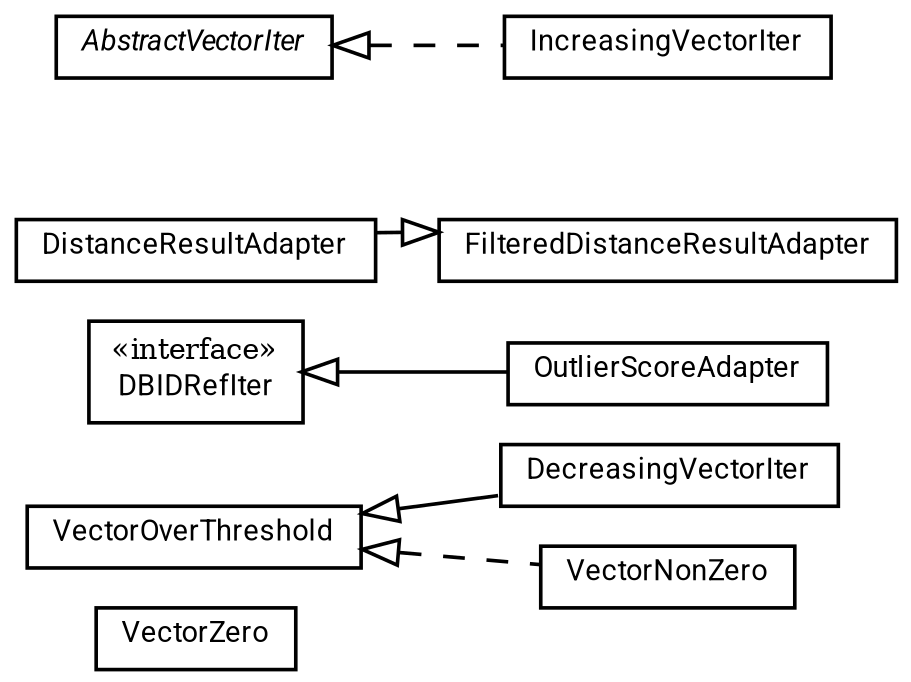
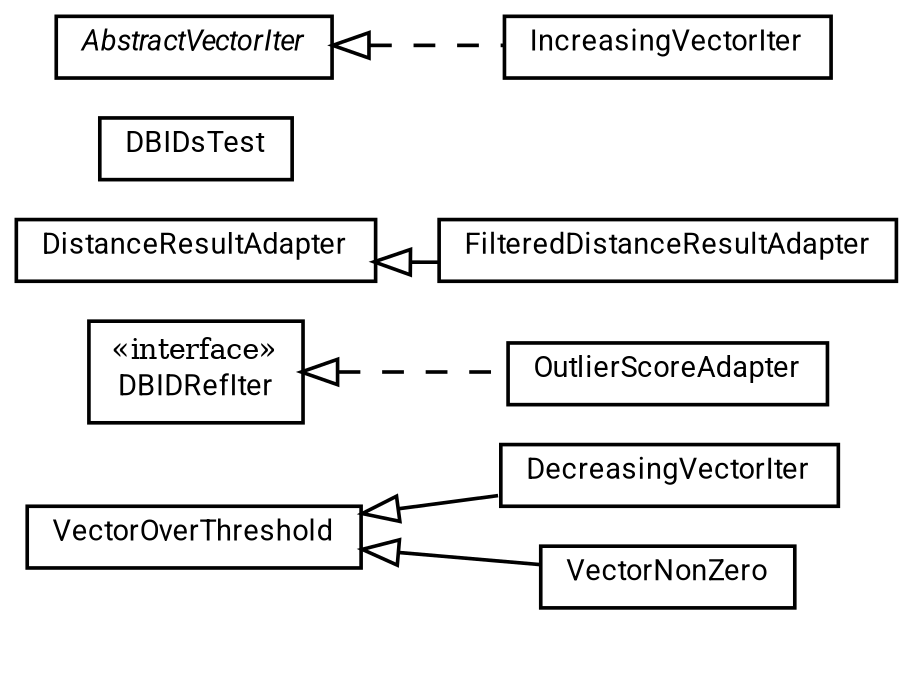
none -> (194, 147)
(388, 233) -> (425, 262)
(423, 372) -> (423, 372)
(470, 559) -> (470, 559)
(194, 637) -> none
